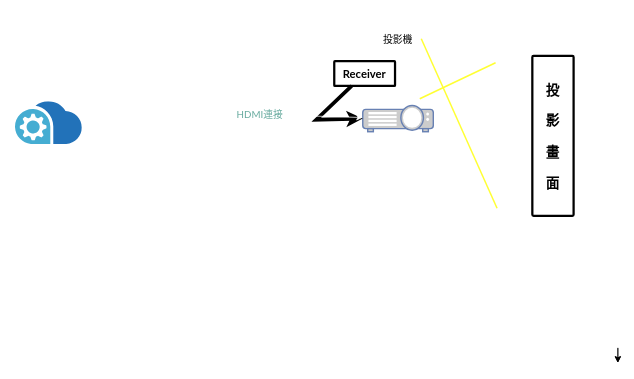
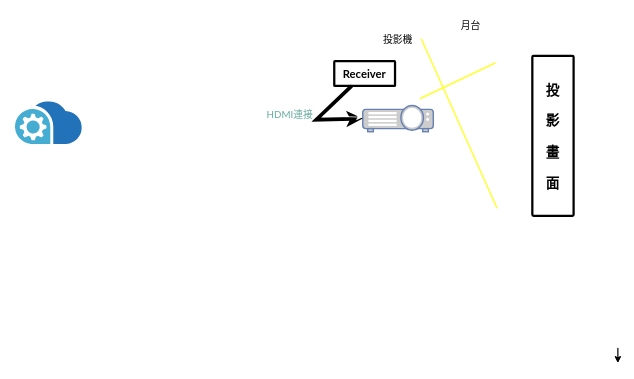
none -> (471, 25)
(260, 114) -> (290, 114)
